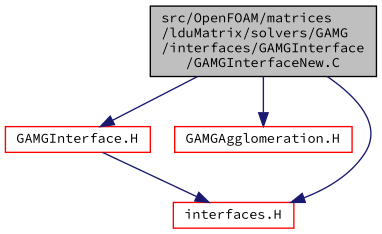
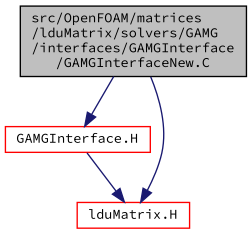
(263, 139) -> none
(234, 215) -> (133, 215)
